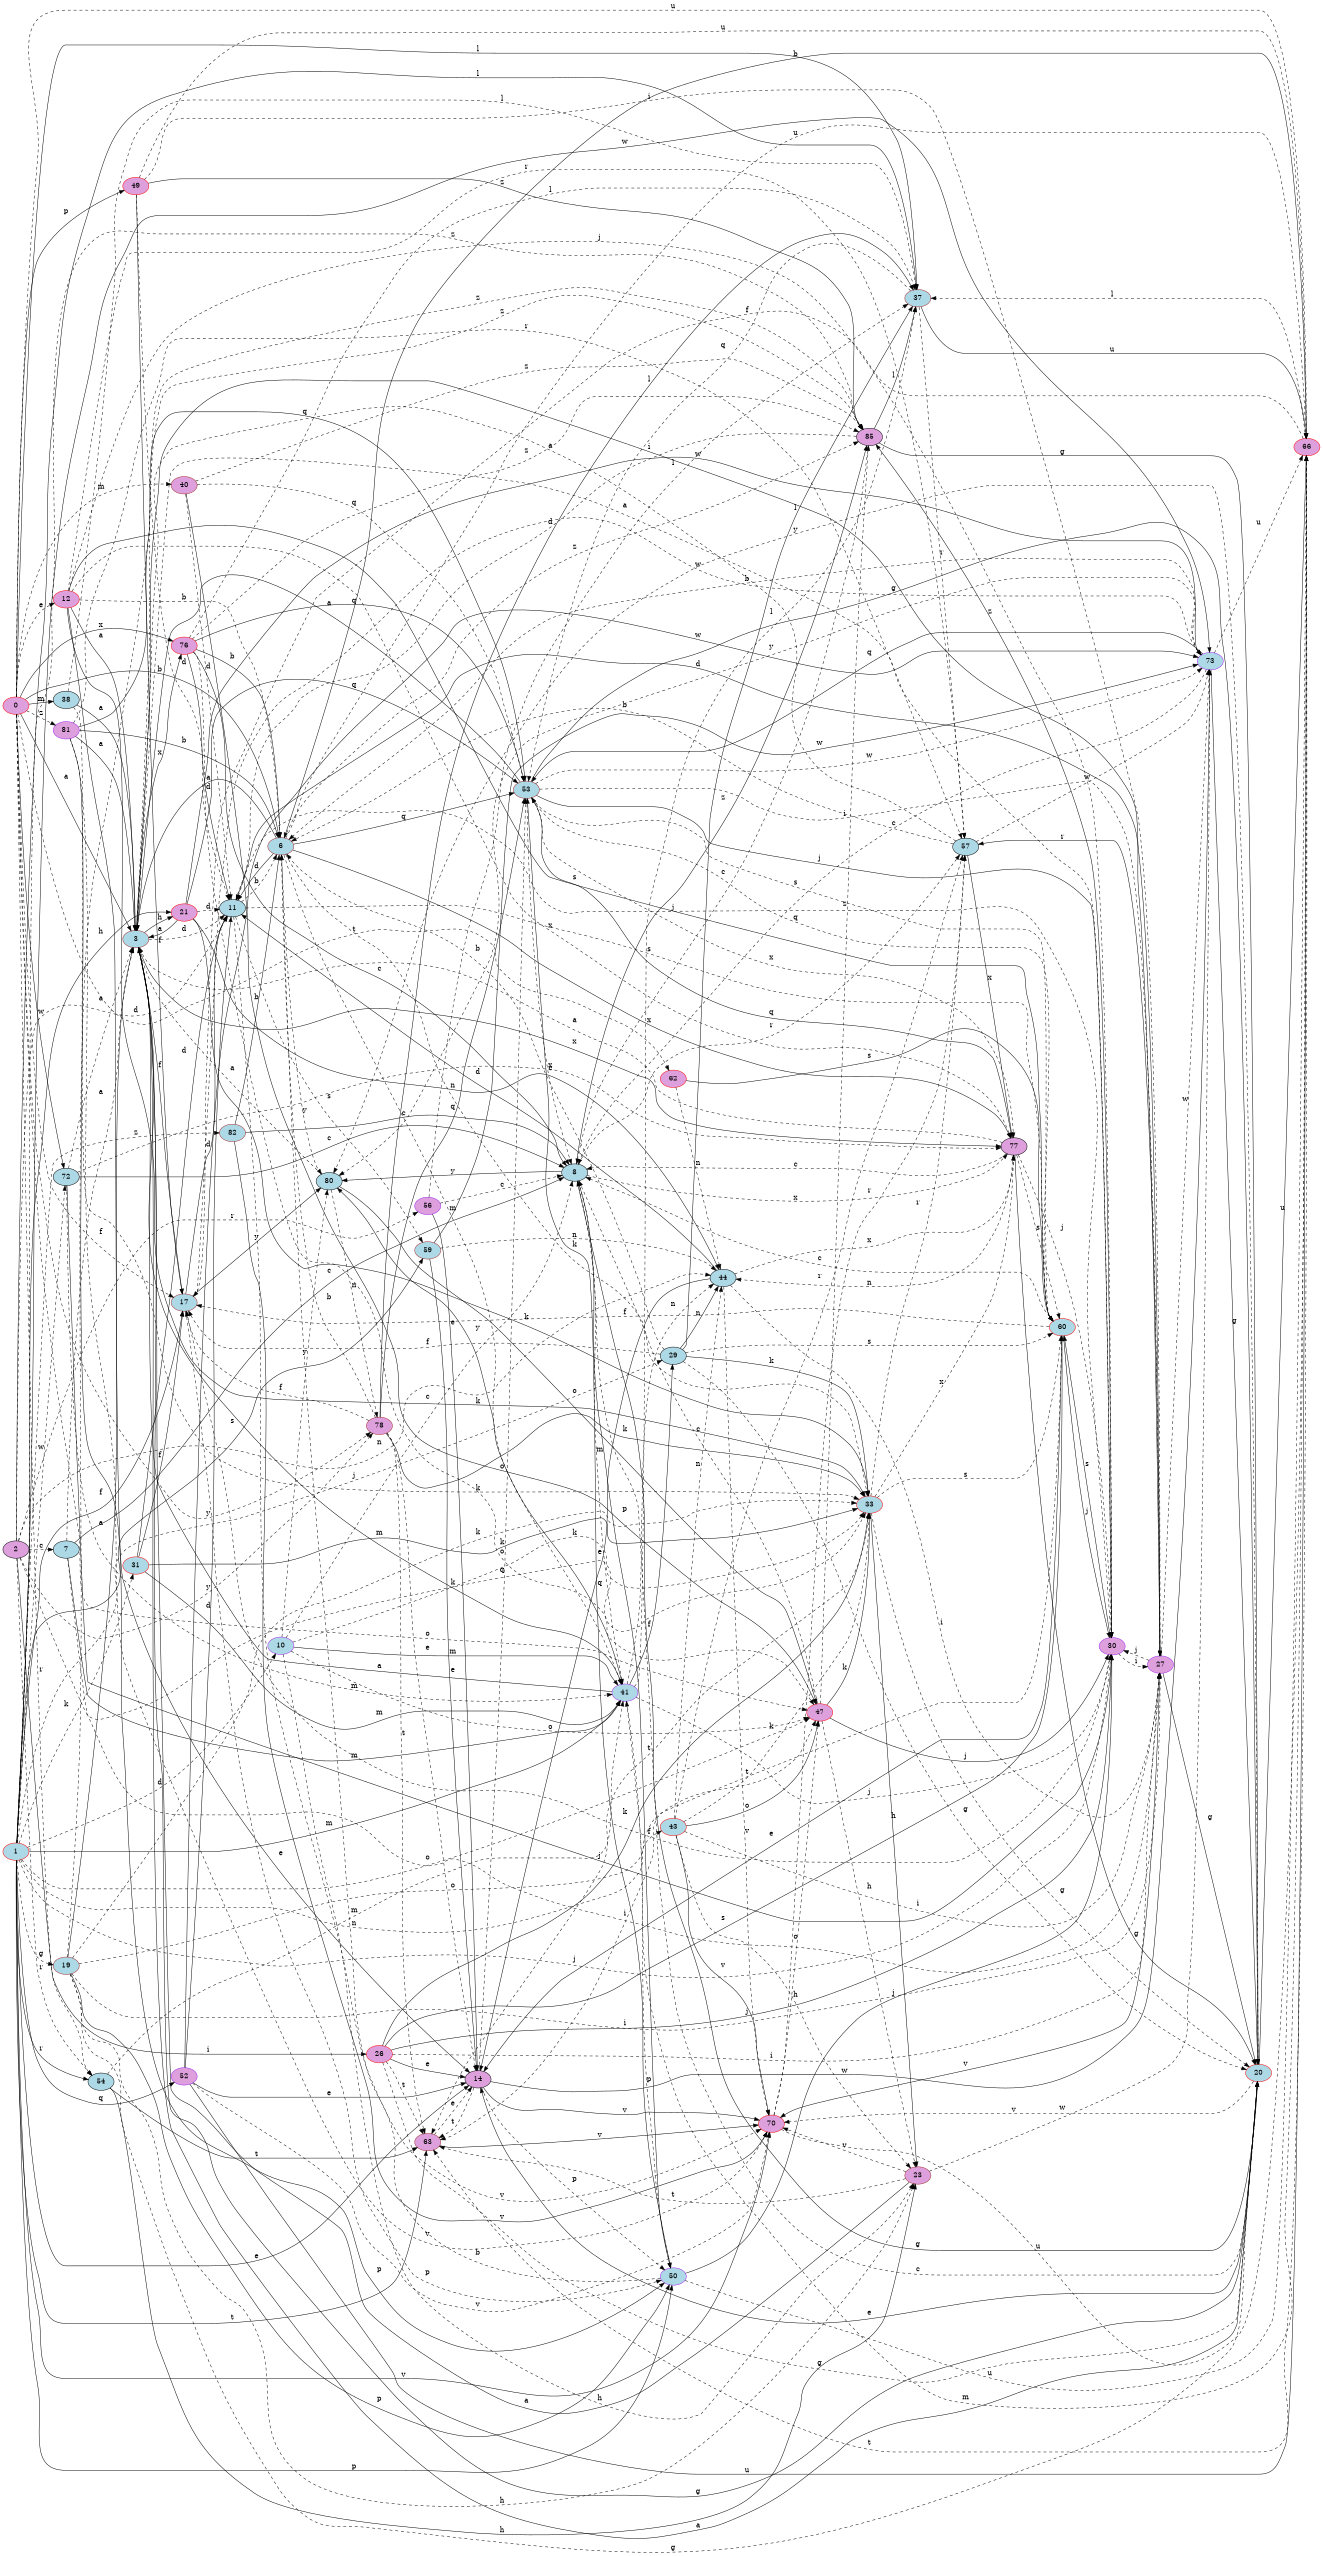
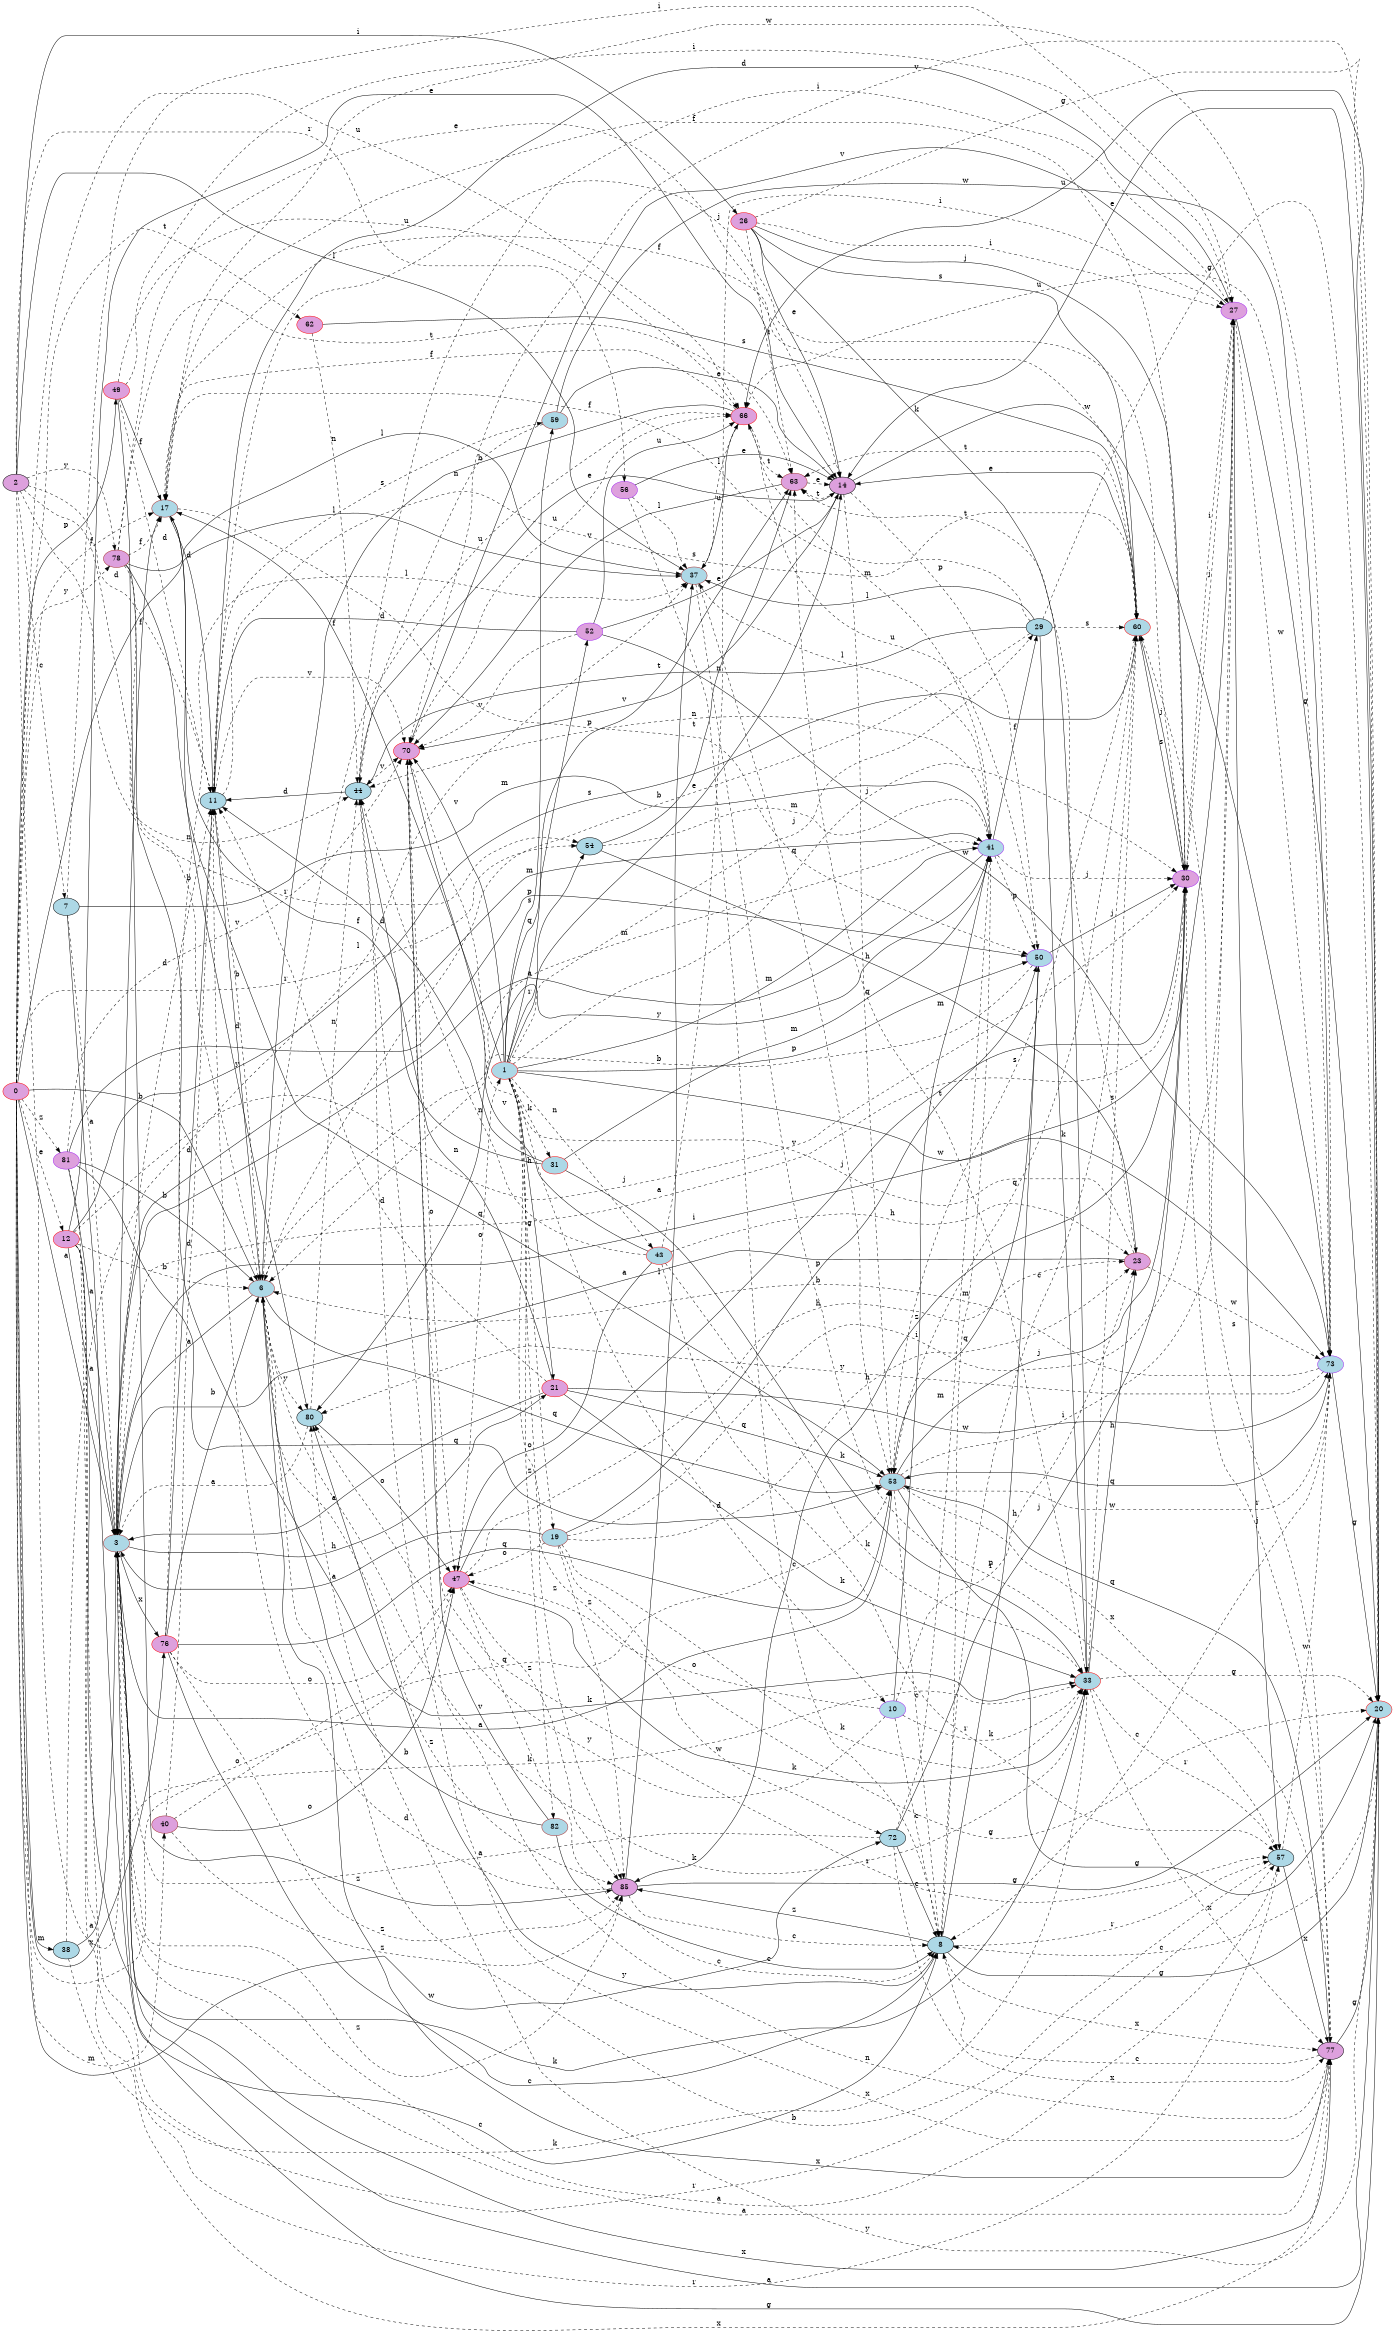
(354, 1301) -> (330, 1107)
(381, 1877) -> (477, 1327)
